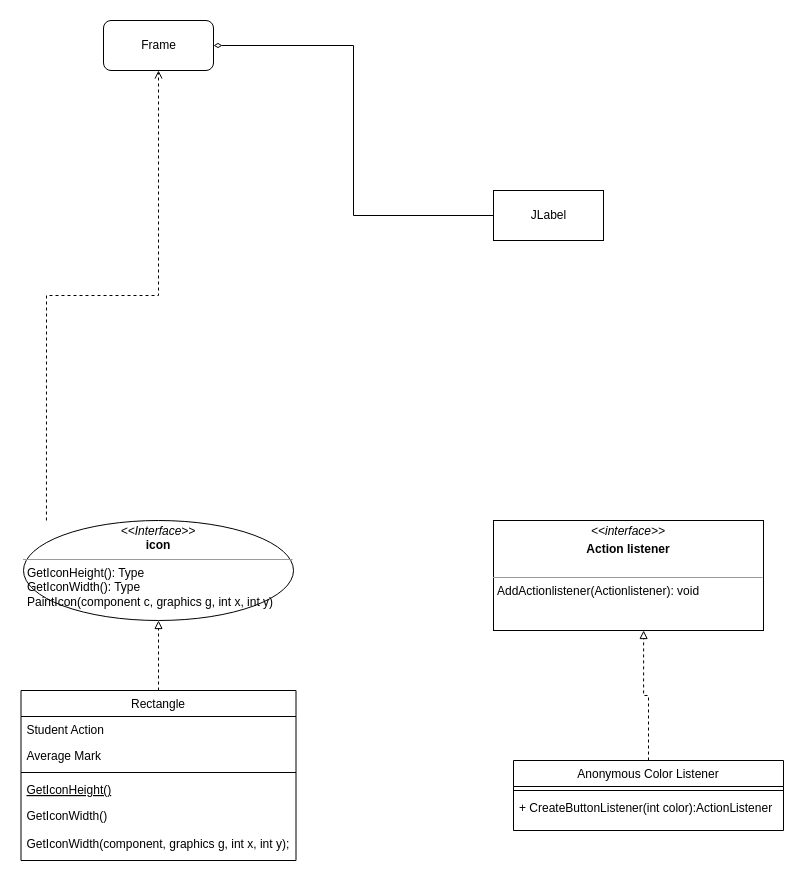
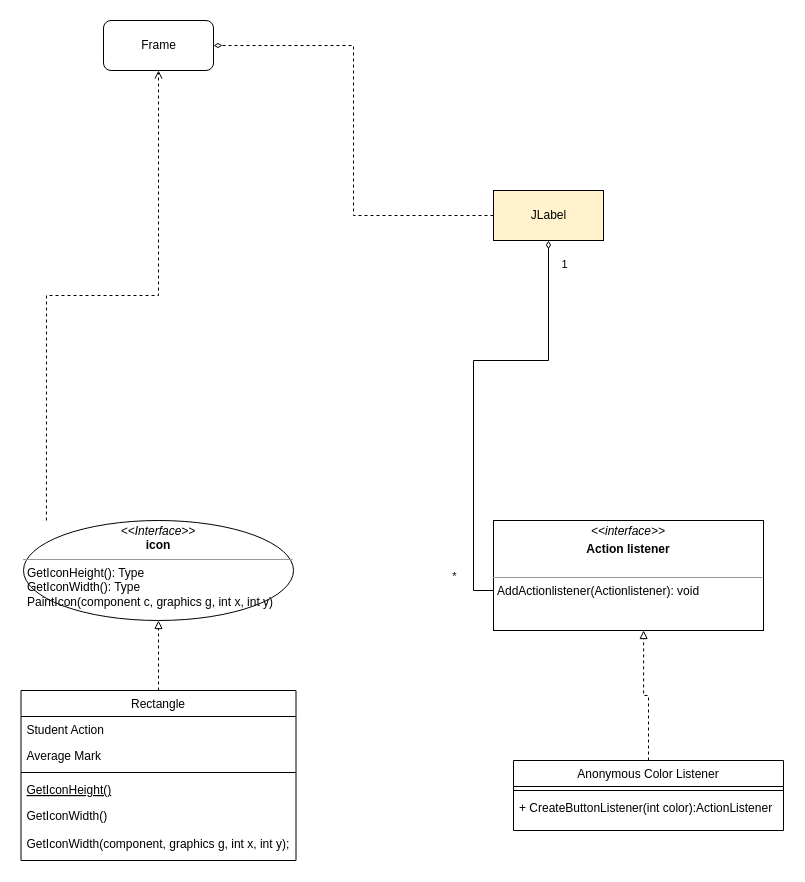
(354, 135) -> (354, 135)
(549, 216) -> (549, 216)
none -> (474, 394)
